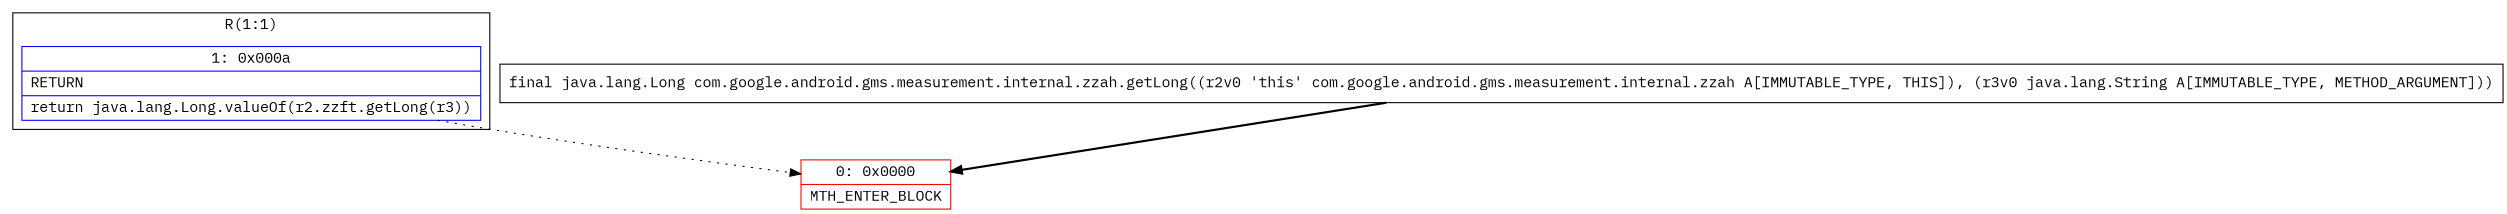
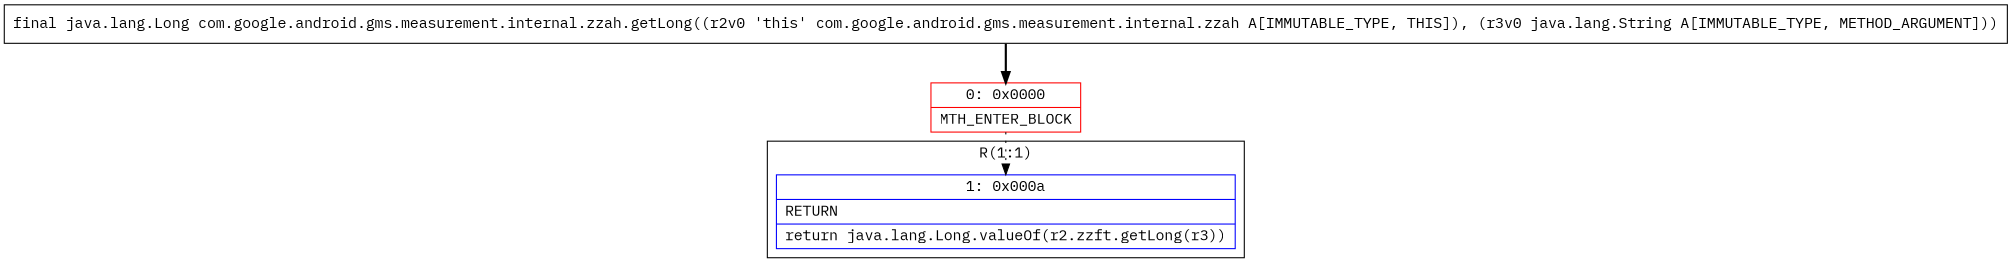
(614, 148) -> (1006, 148)
